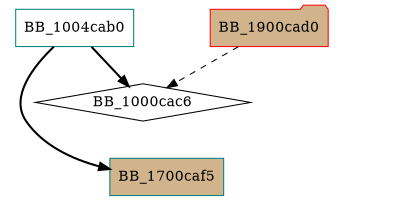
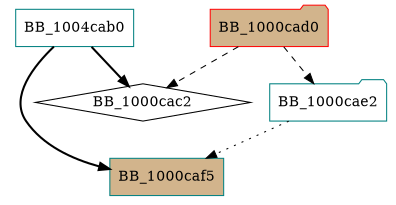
(269, 28) -> (269, 28)
(143, 102) -> (143, 102)
none -> (328, 102)
(167, 177) -> (167, 177)
